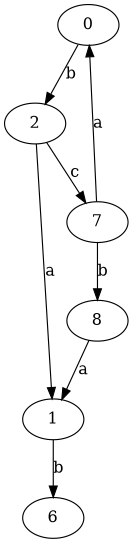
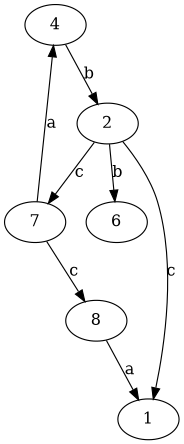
(88, 25) -> (56, 25)
(50, 271) -> (171, 271)
(103, 271) -> (74, 271)
(53, 463) -> (112, 167)
